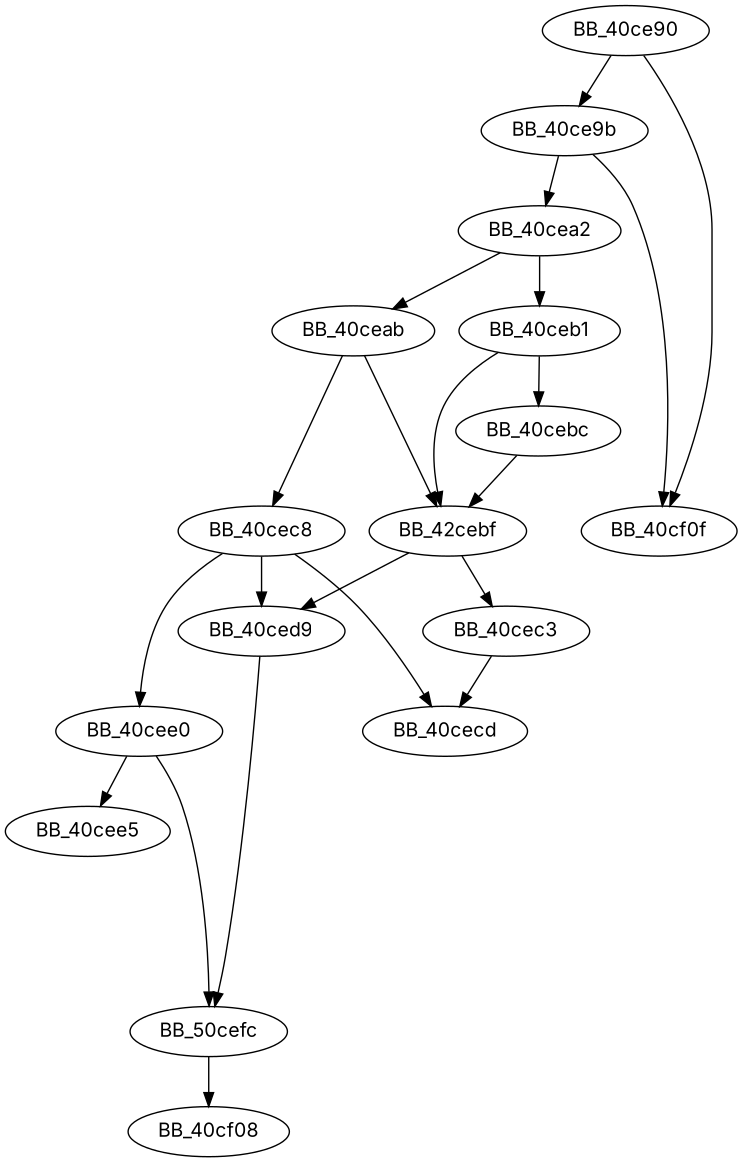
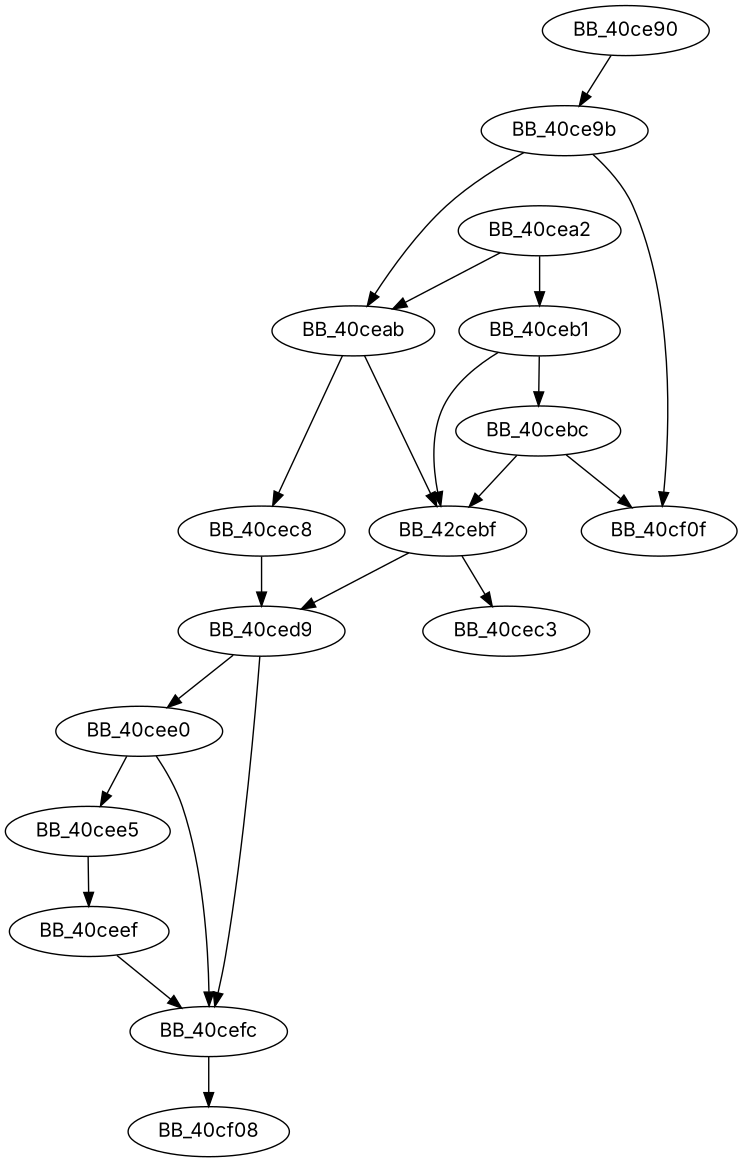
(554, 174) -> (439, 213)
(712, 269) -> (593, 477)
(163, 611) -> (206, 677)
(445, 731) -> none
none -> (89, 931)
(209, 1032) -> (209, 1032)
